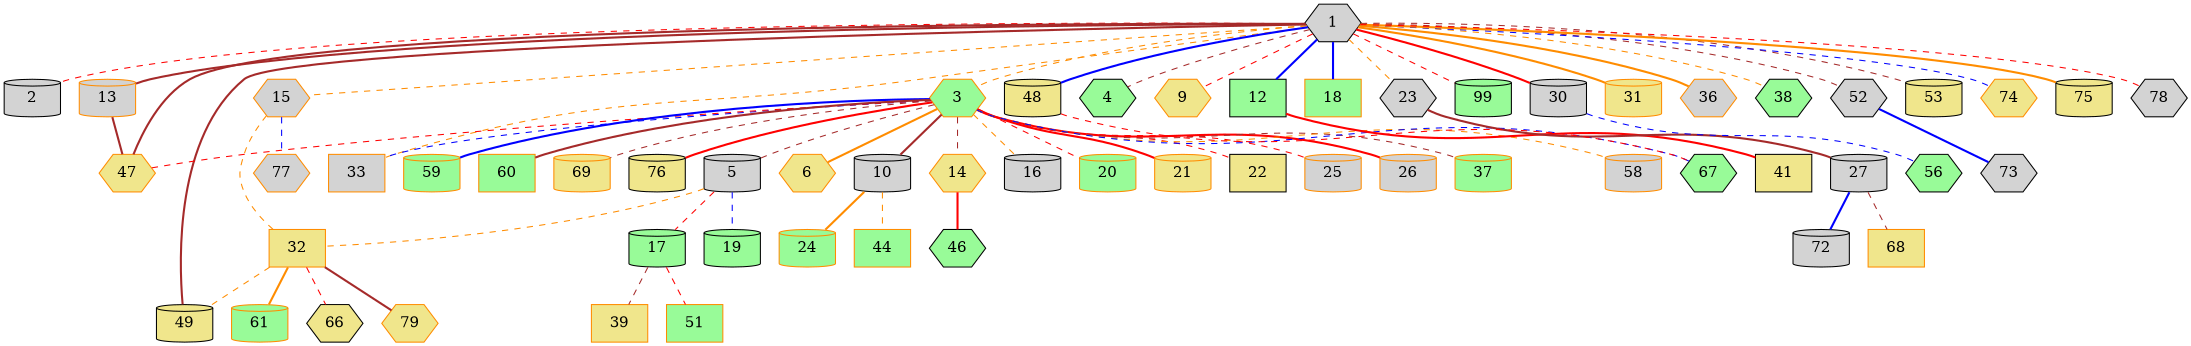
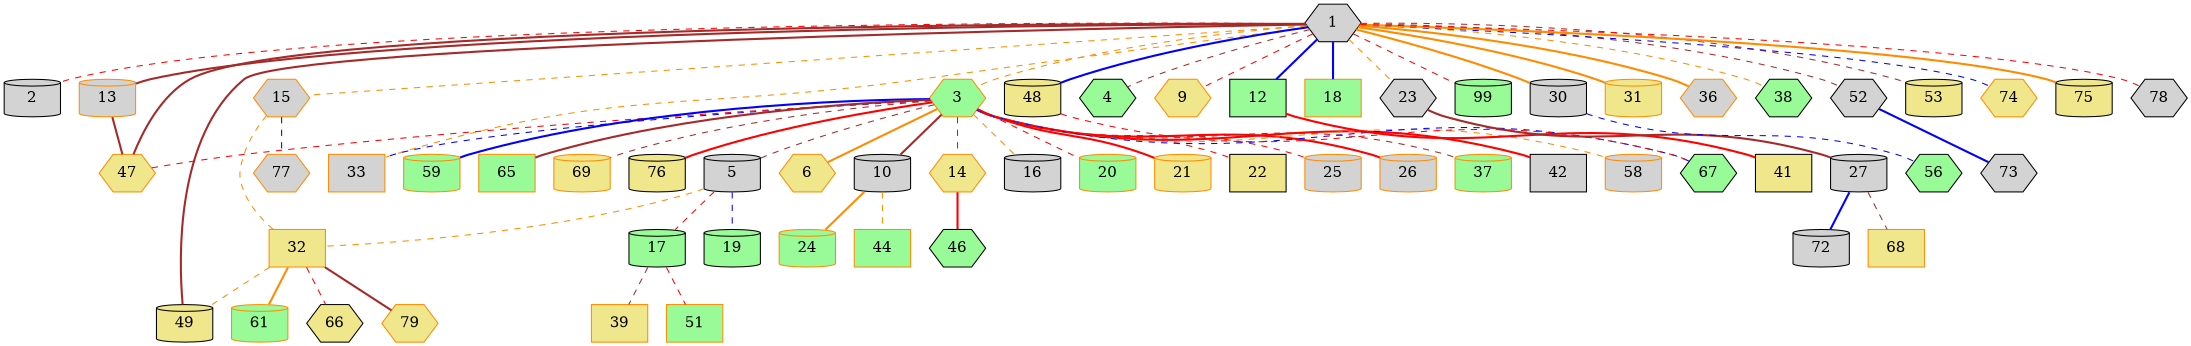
(1444, 54) -> (1444, 54)
(507, 173) -> (507, 173)
none -> (1558, 173)
